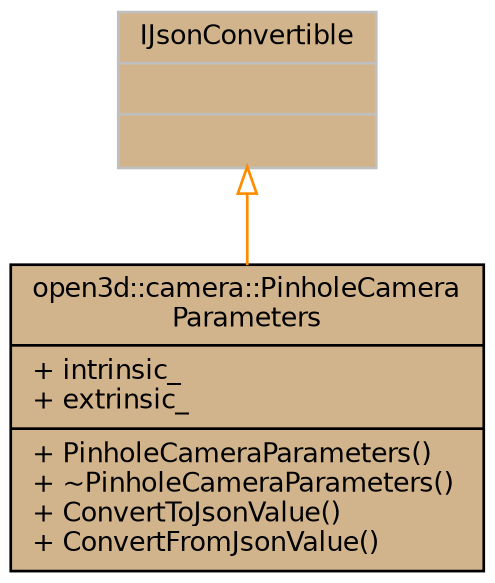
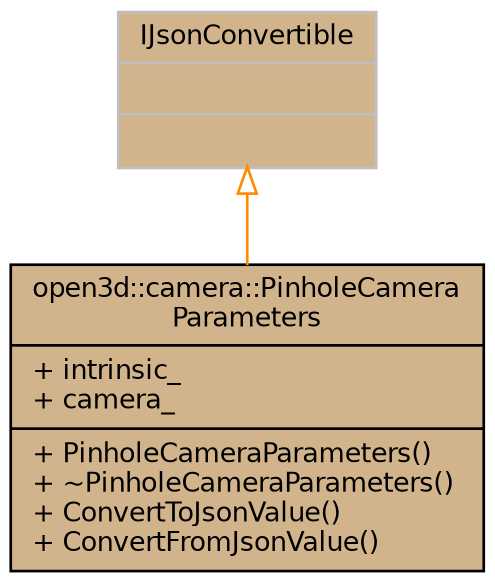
(112, 400) -> (105, 400)
